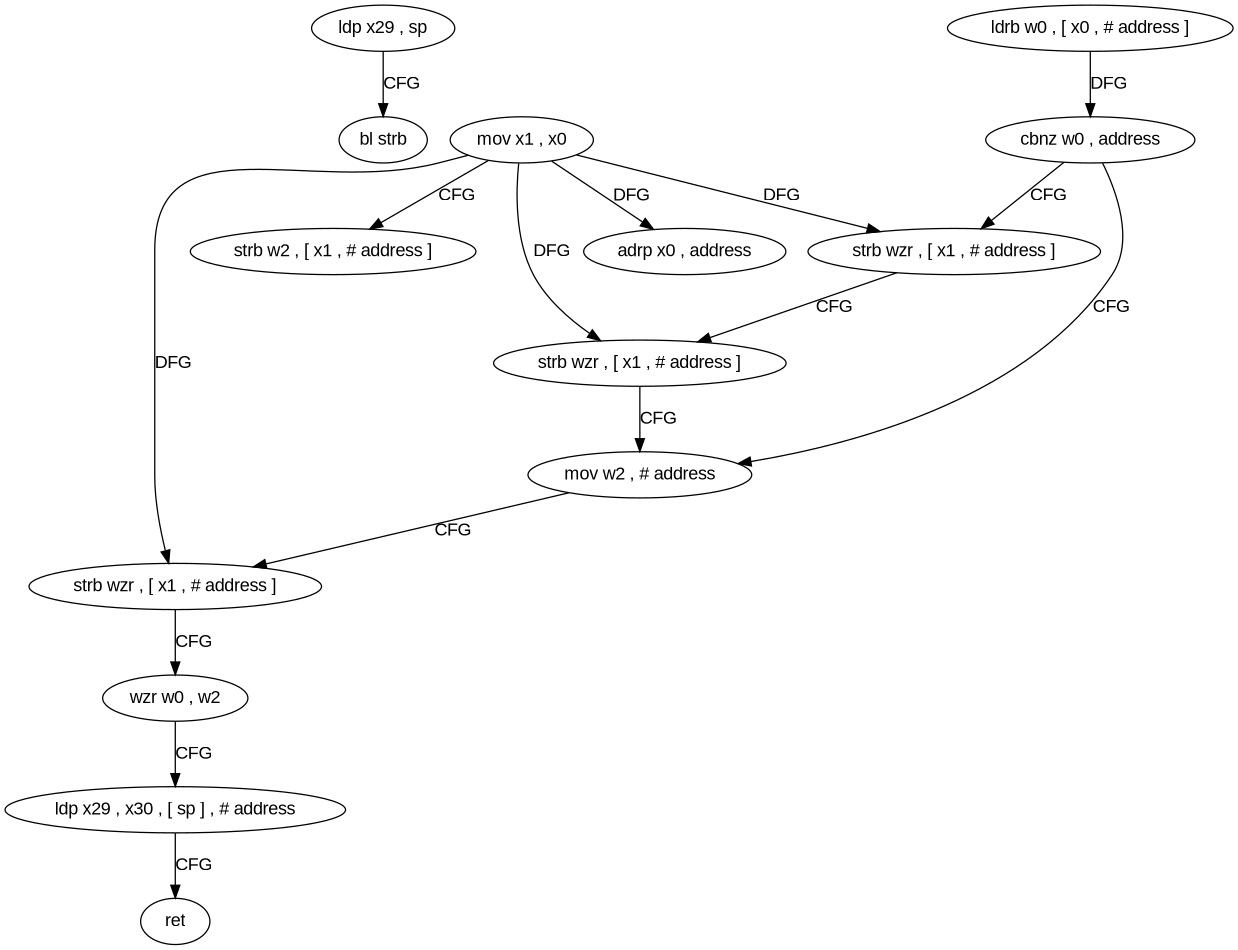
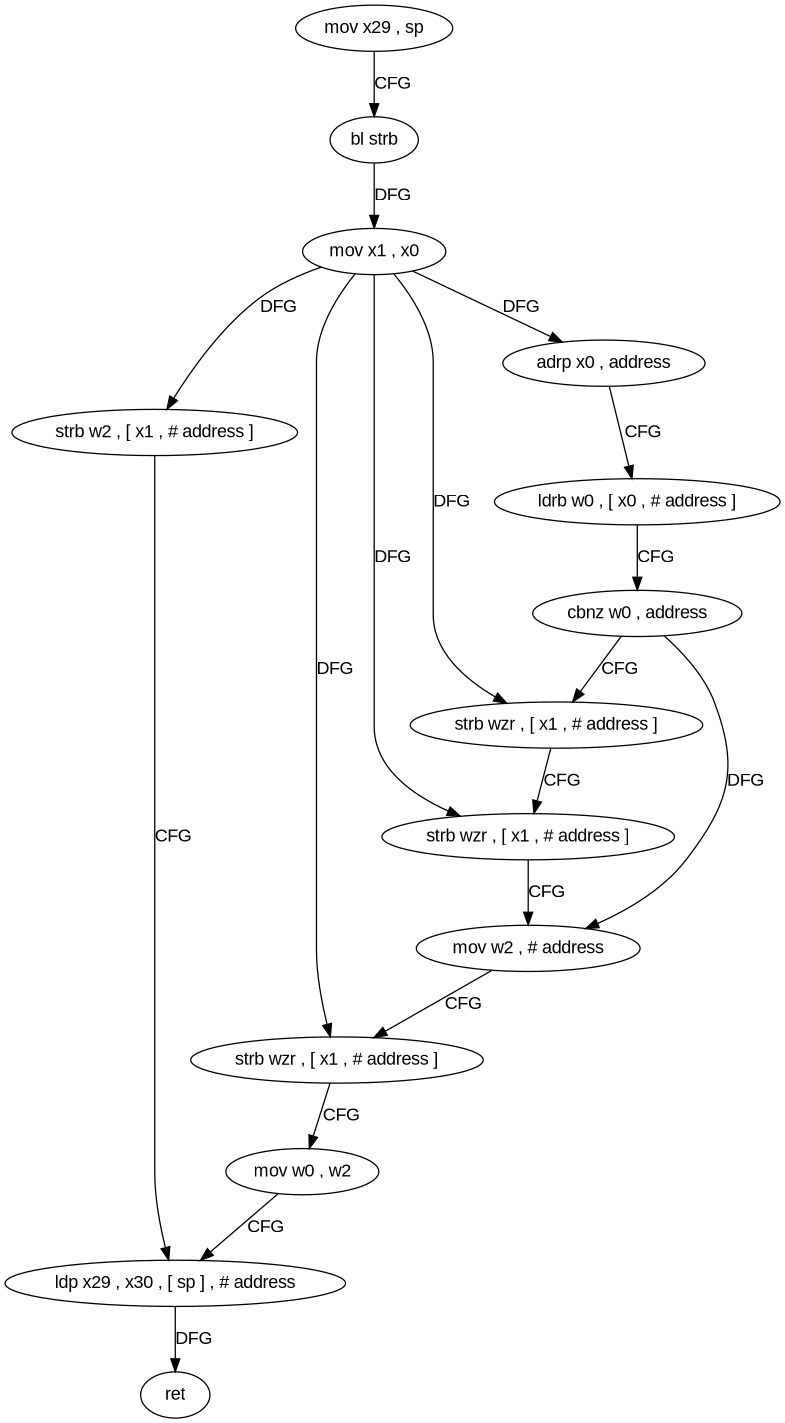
(383, 28) -> (374, 28)
(1110, 84) -> (657, 558)
none -> (374, 189)
(458, 196) -> (279, 307)
(1112, 307) -> (746, 781)
none -> (619, 426)
(175, 698) -> (302, 1172)
none -> (155, 852)
(195, 866) -> (195, 1339)
